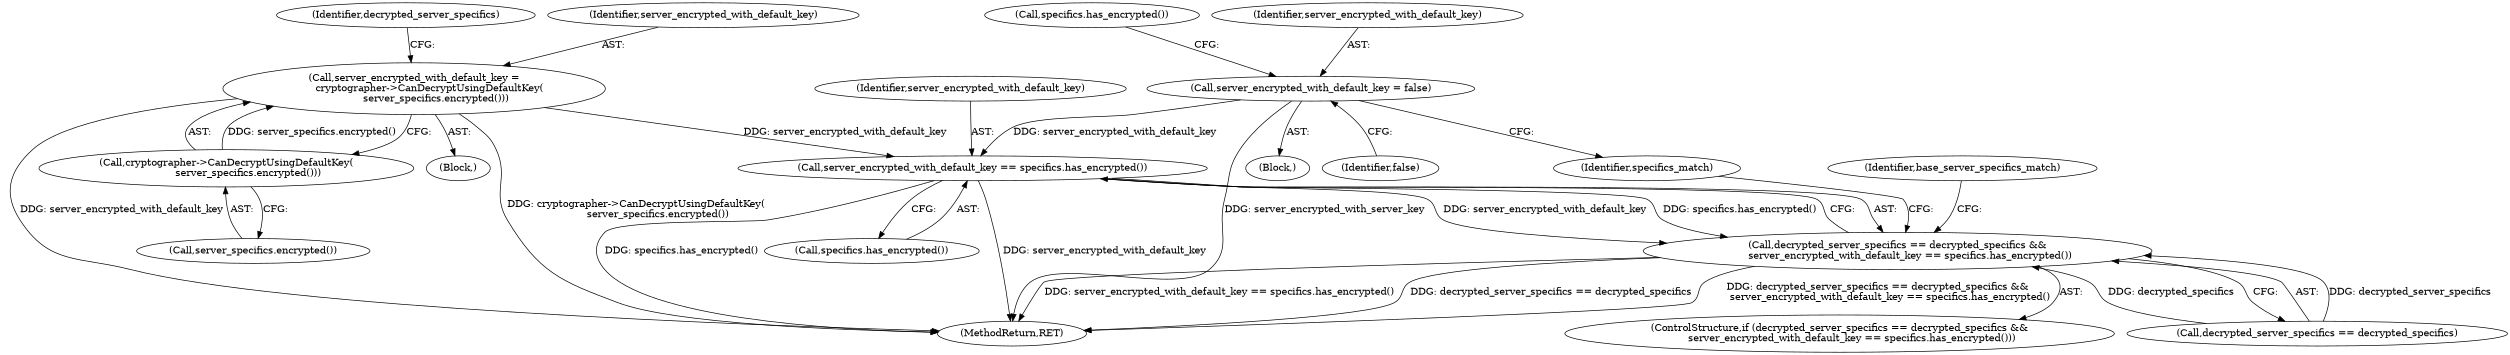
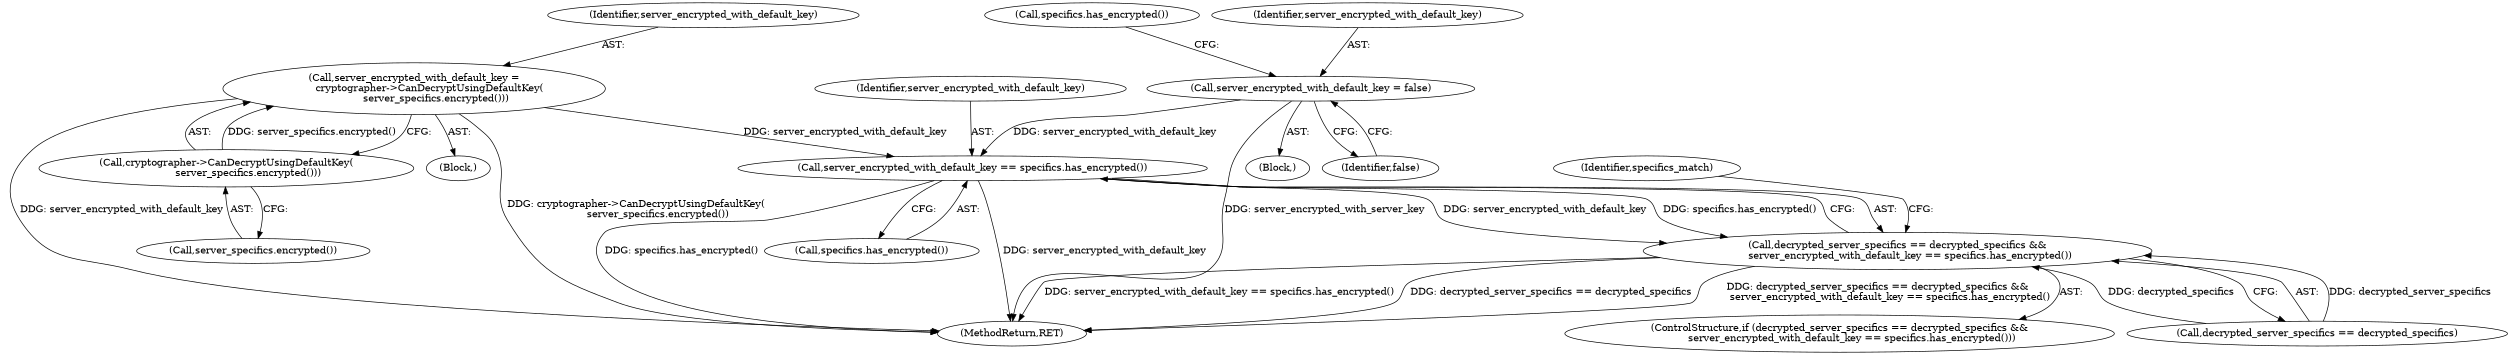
(406, 15) -> none
(1477, 128) -> (1328, 131)
(1962, 168) -> none
